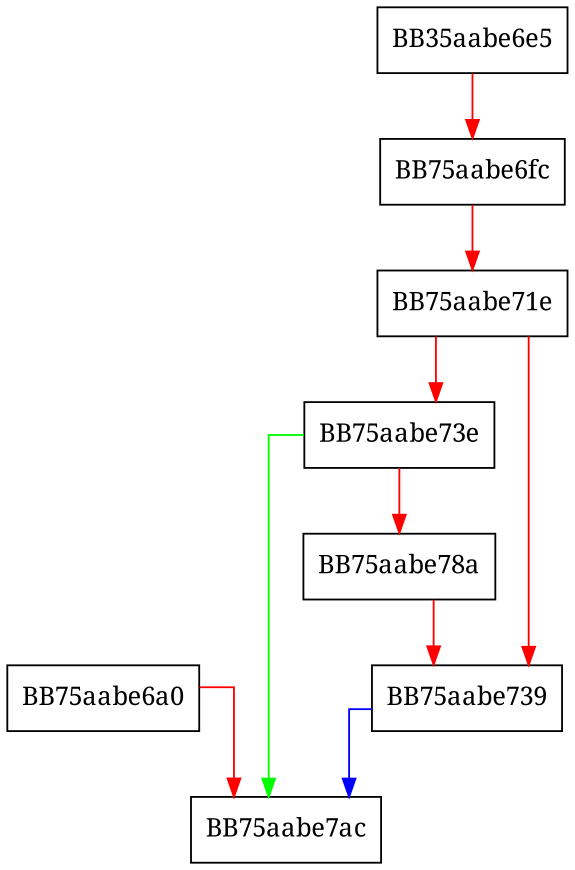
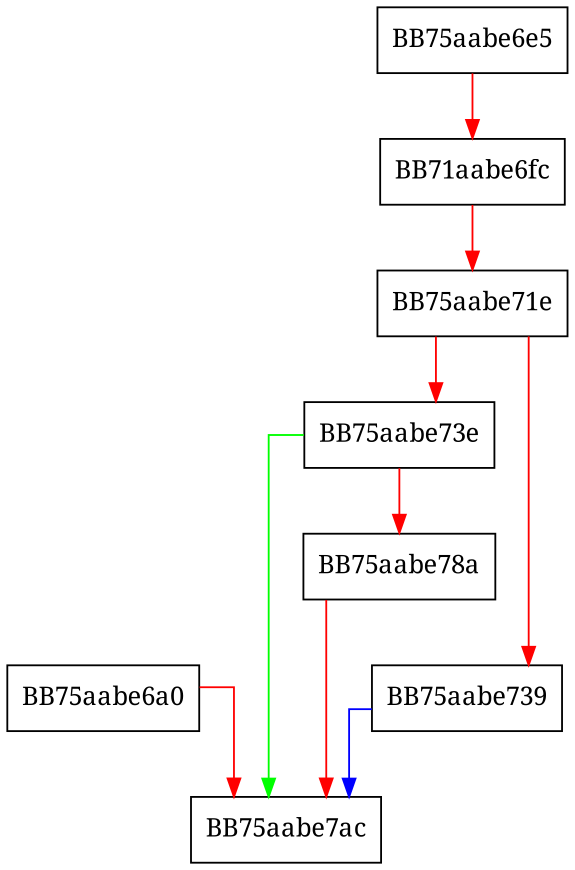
(472, 40) -> (472, 40)
(472, 172) -> (472, 172)
(434, 623) -> (326, 689)
